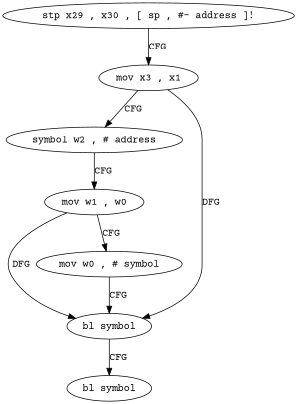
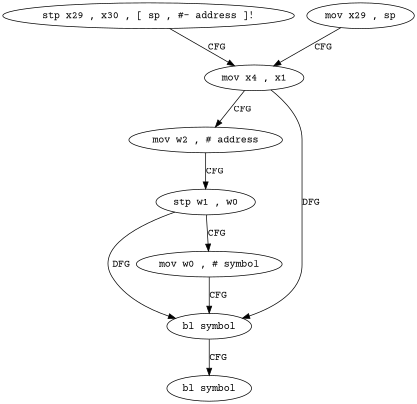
none -> (361, 16)
(149, 78) -> (254, 78)
(94, 140) -> (206, 140)
(94, 202) -> (206, 202)
